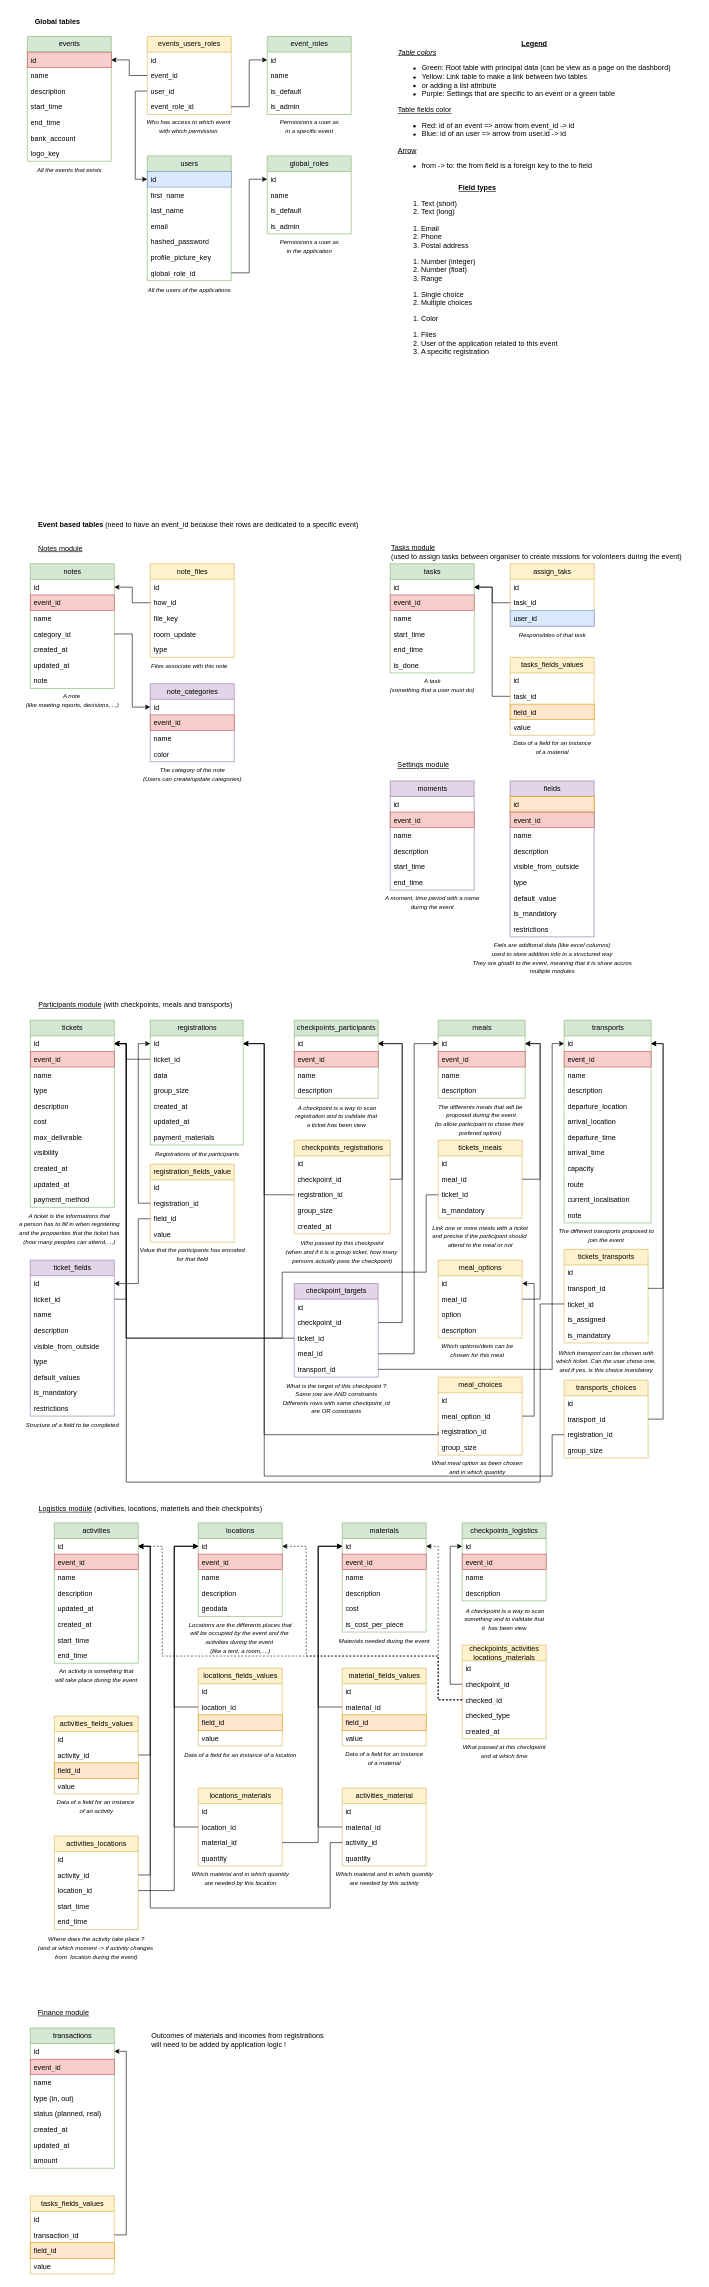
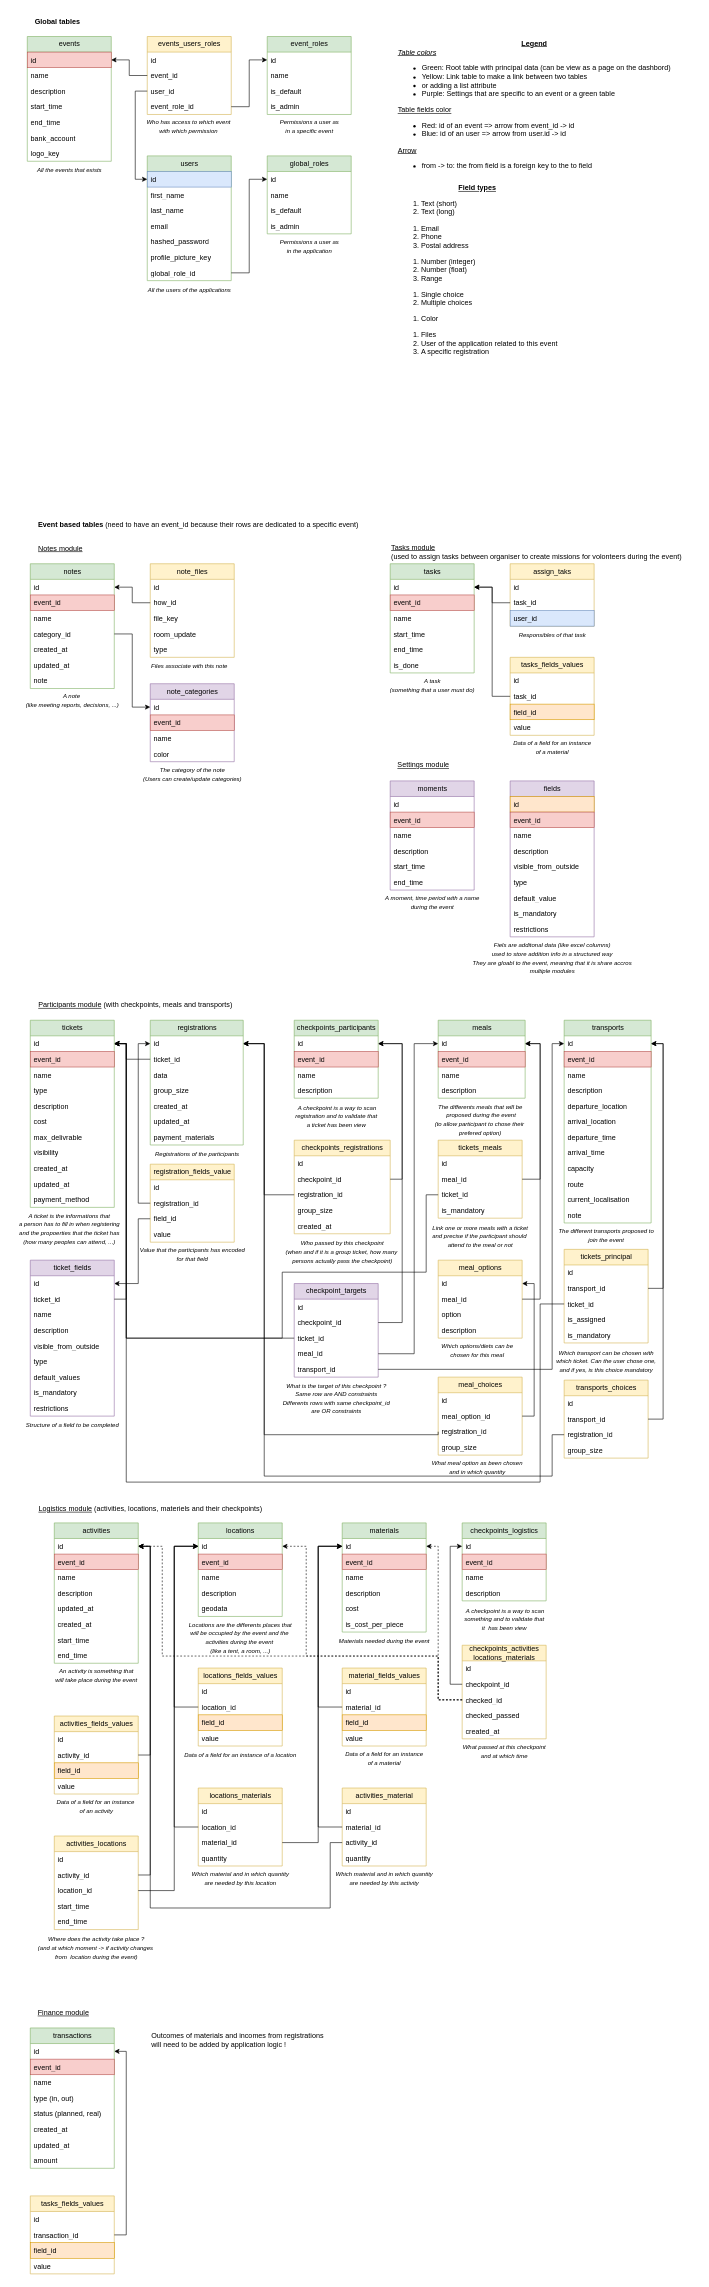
(607, 1257) -> (607, 1257)
(490, 1716) -> (494, 1716)
